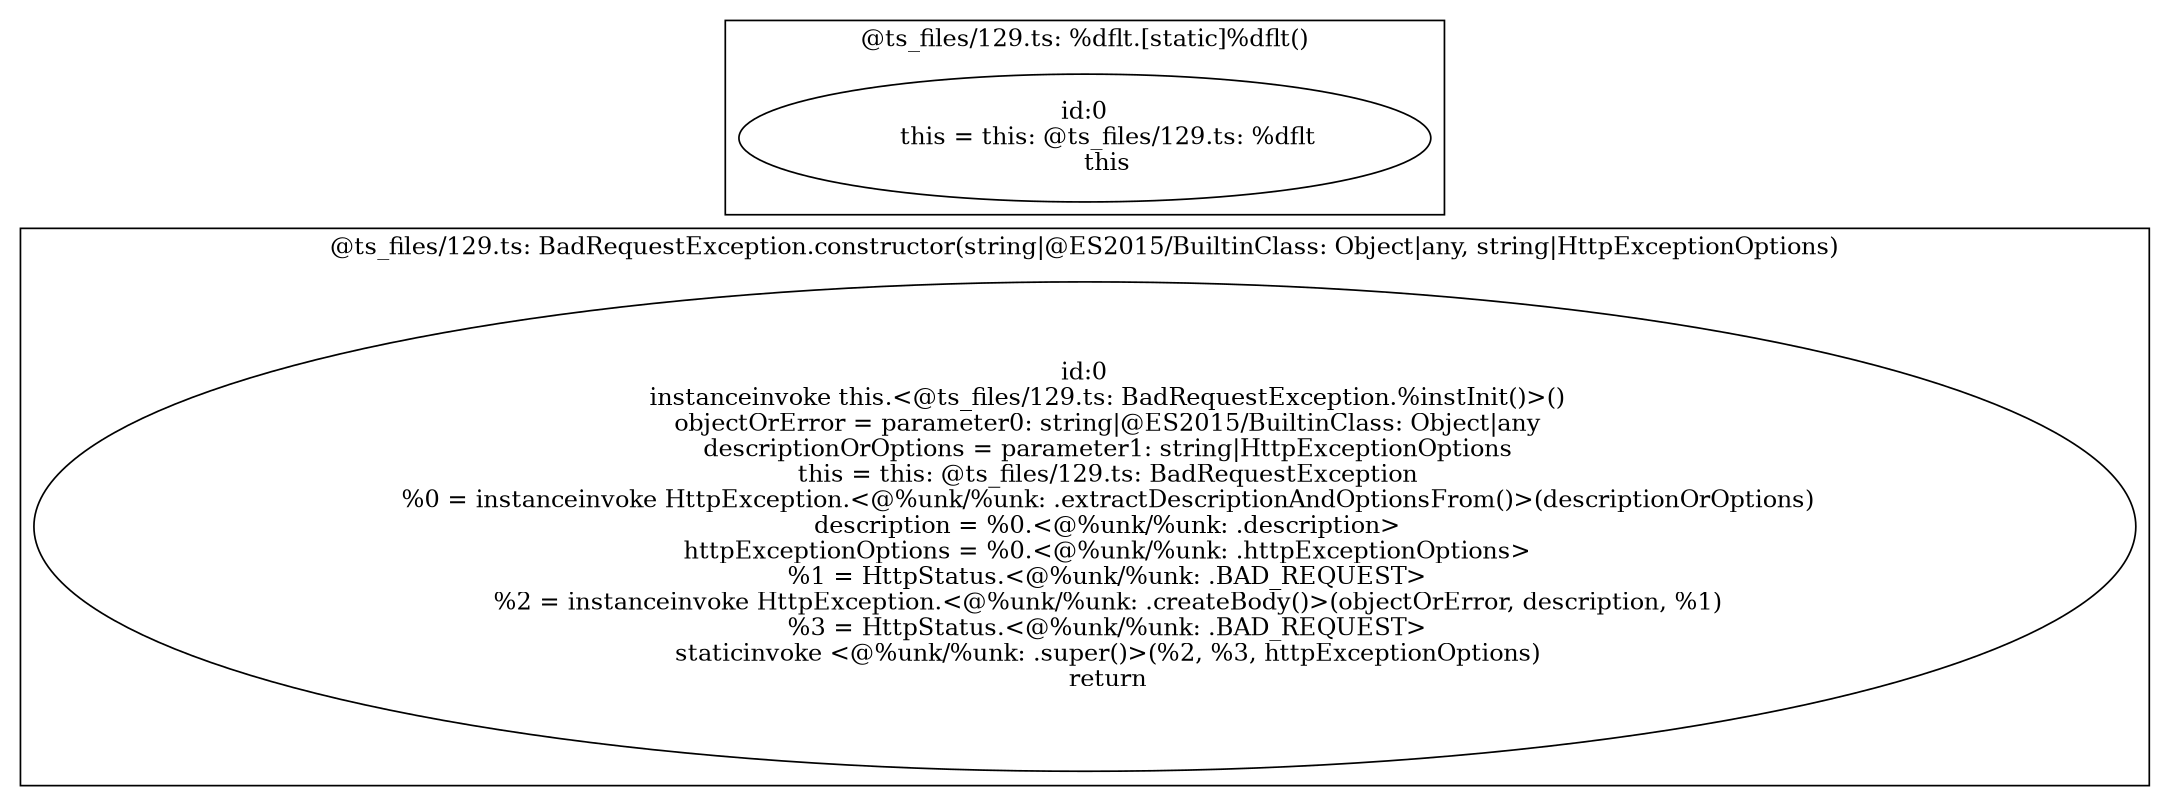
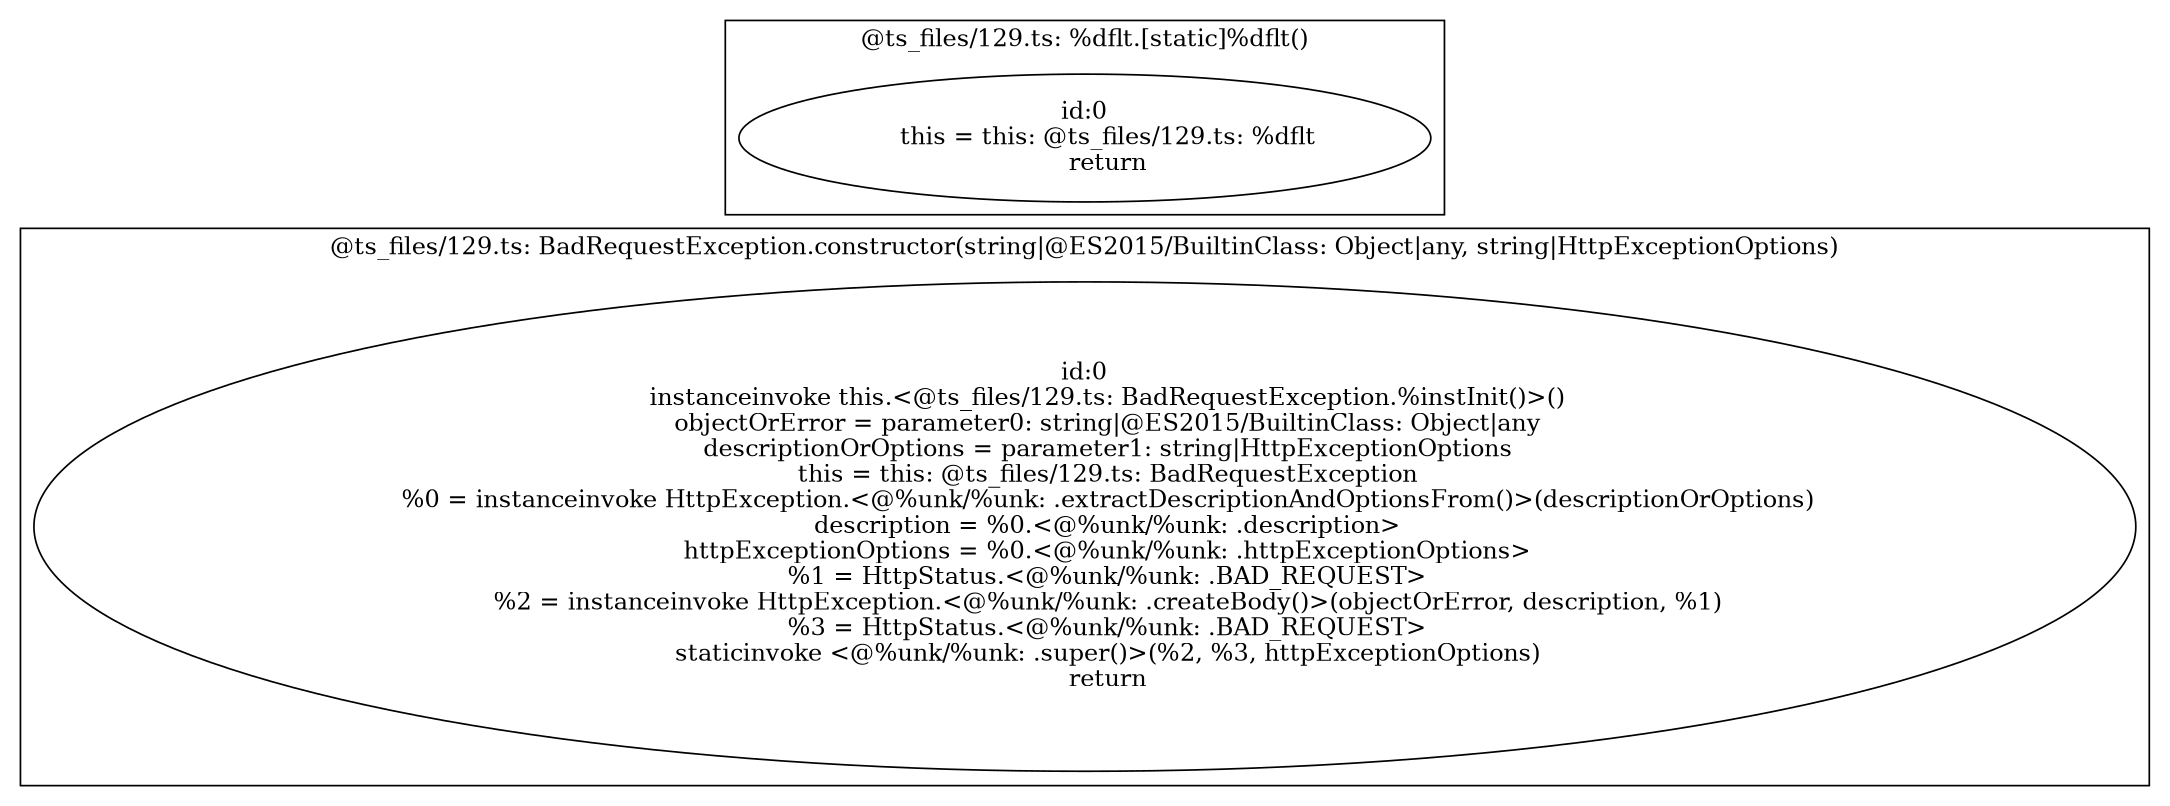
(1085, 138) -> (1085, 138)
